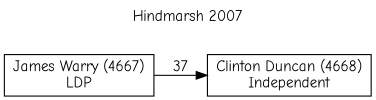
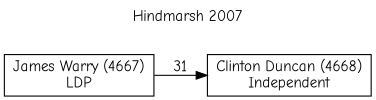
(181, 67) -> (181, 67)
